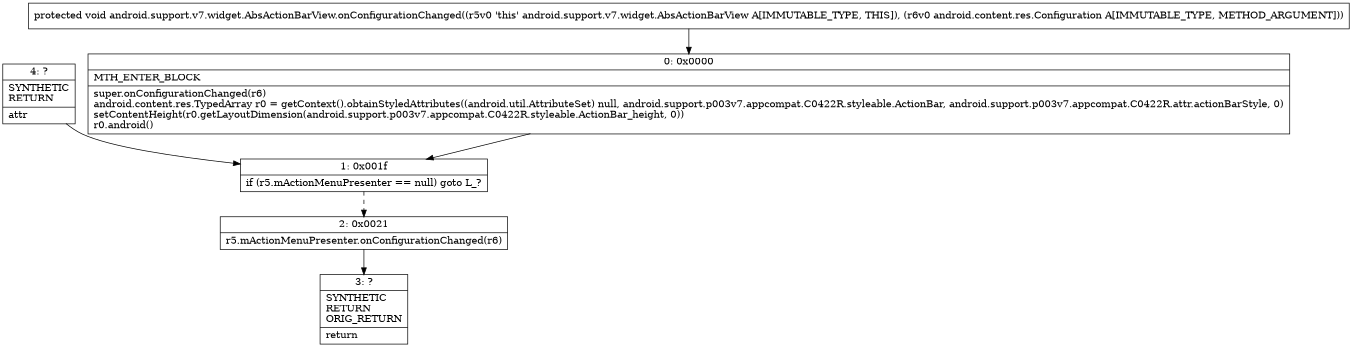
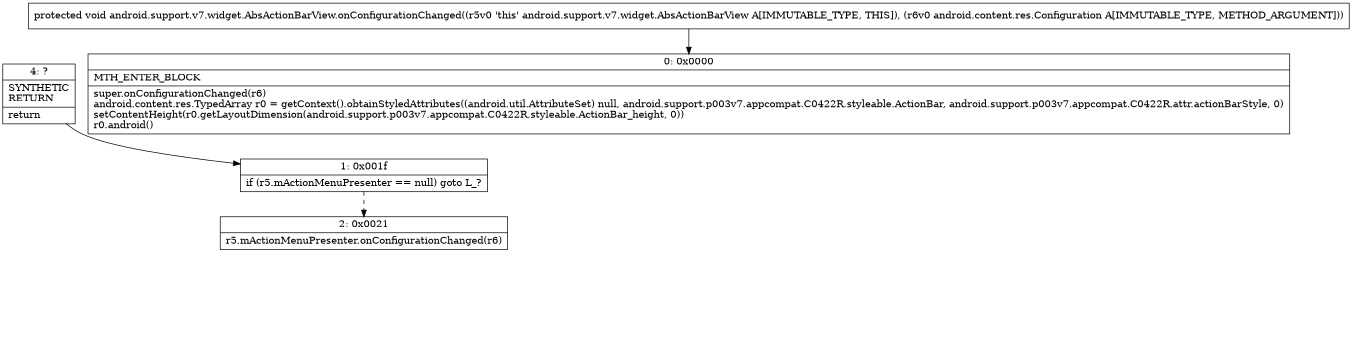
(18, 115) -> (24, 115)
(482, 146) -> none
(364, 309) -> none
